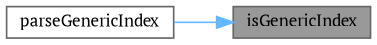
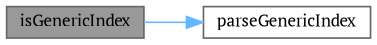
(195, 22) -> (165, 22)
